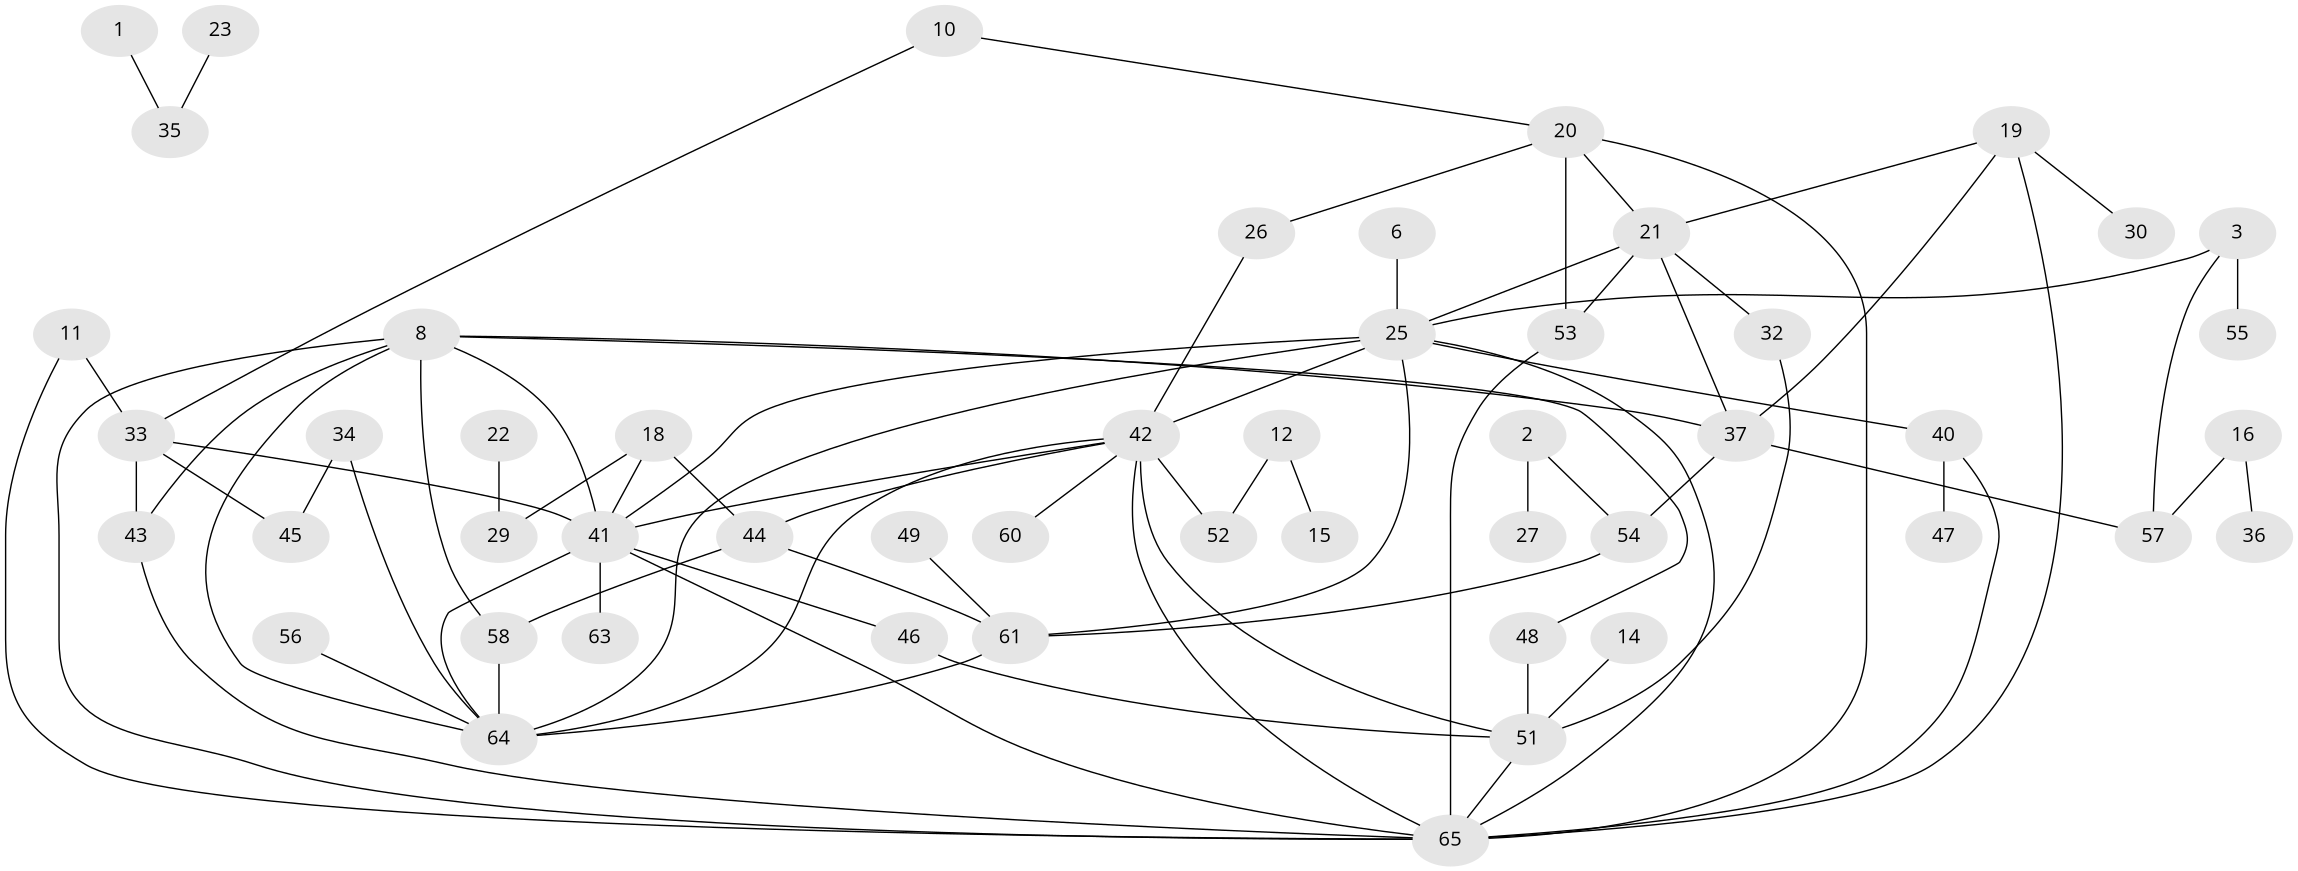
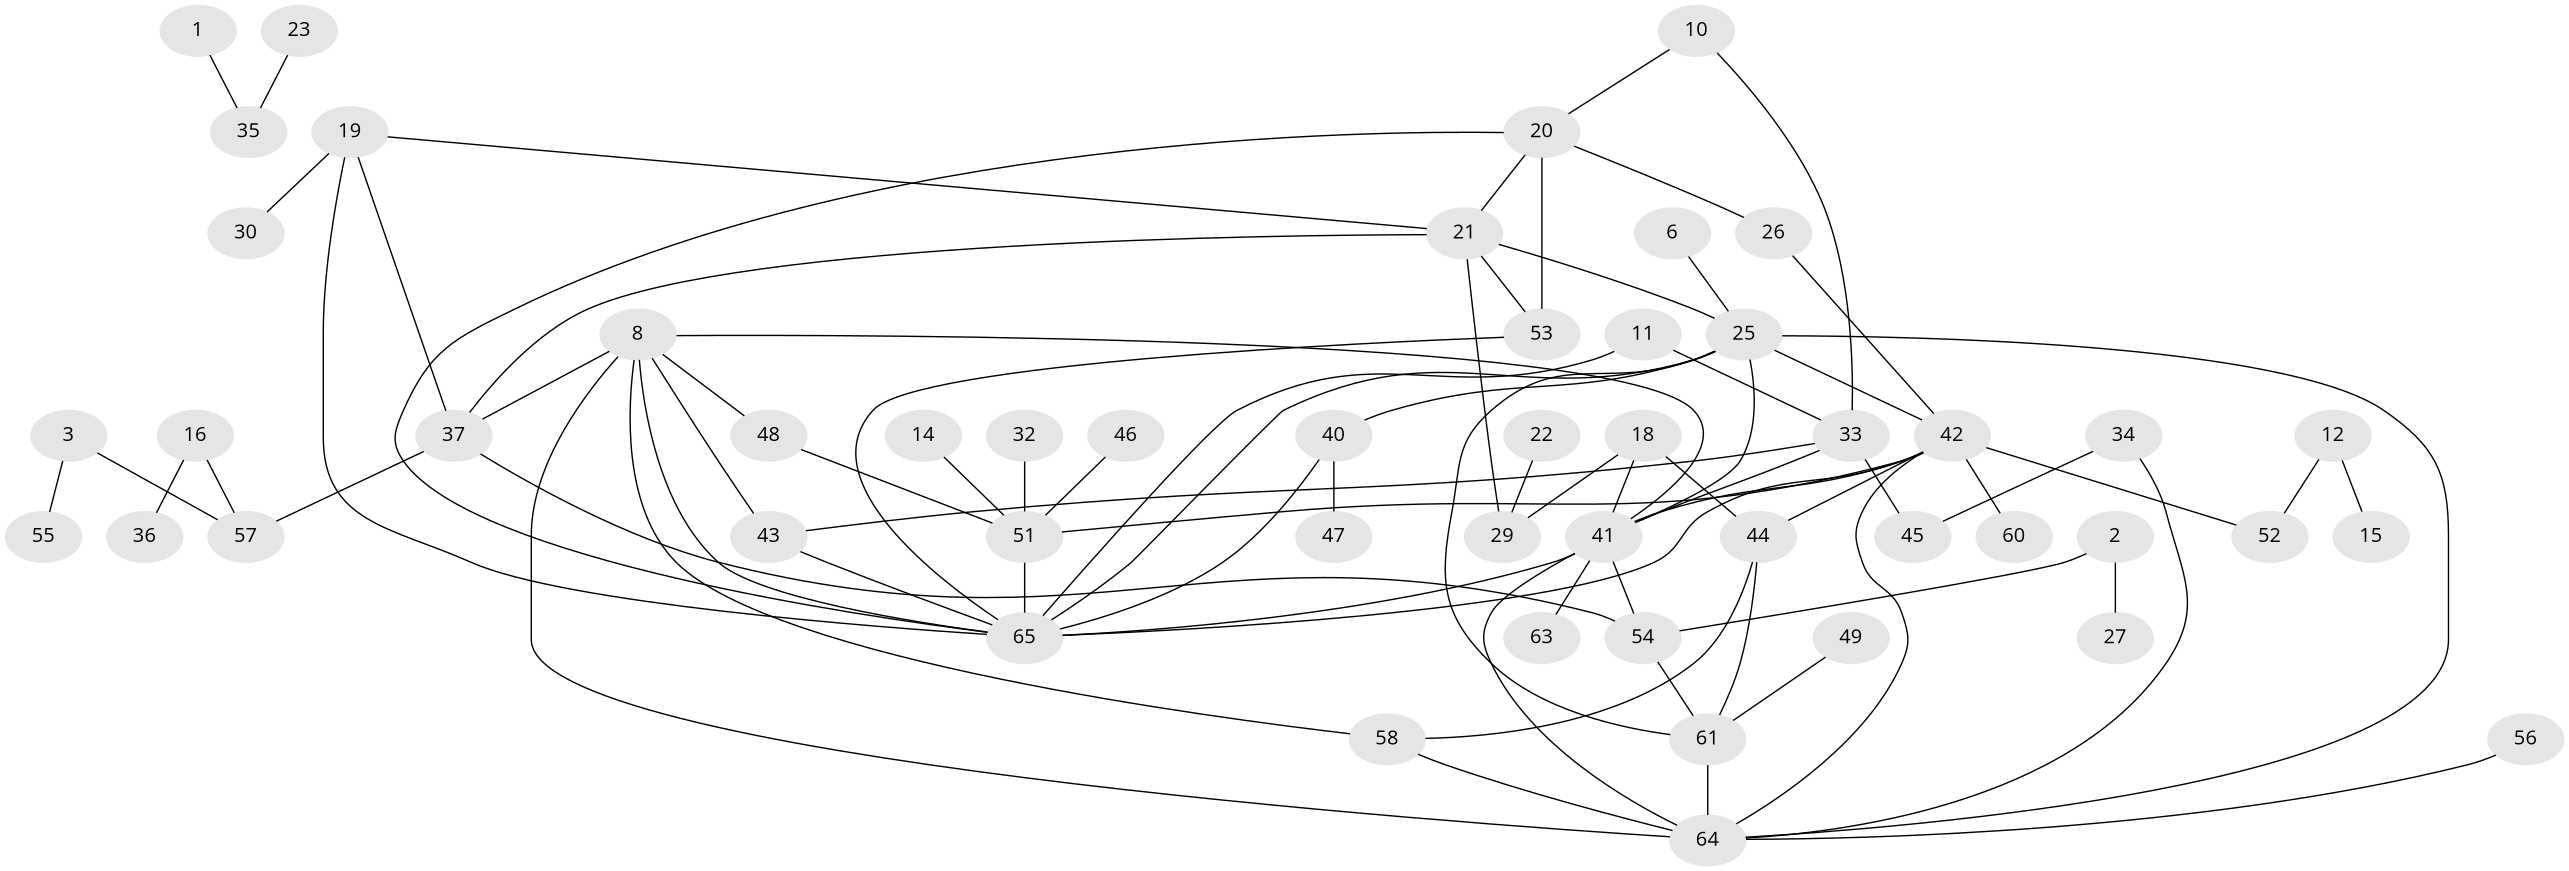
(1712, 284) -> (1484, 404)
(1822, 296) -> none
(755, 588) -> (1623, 588)
